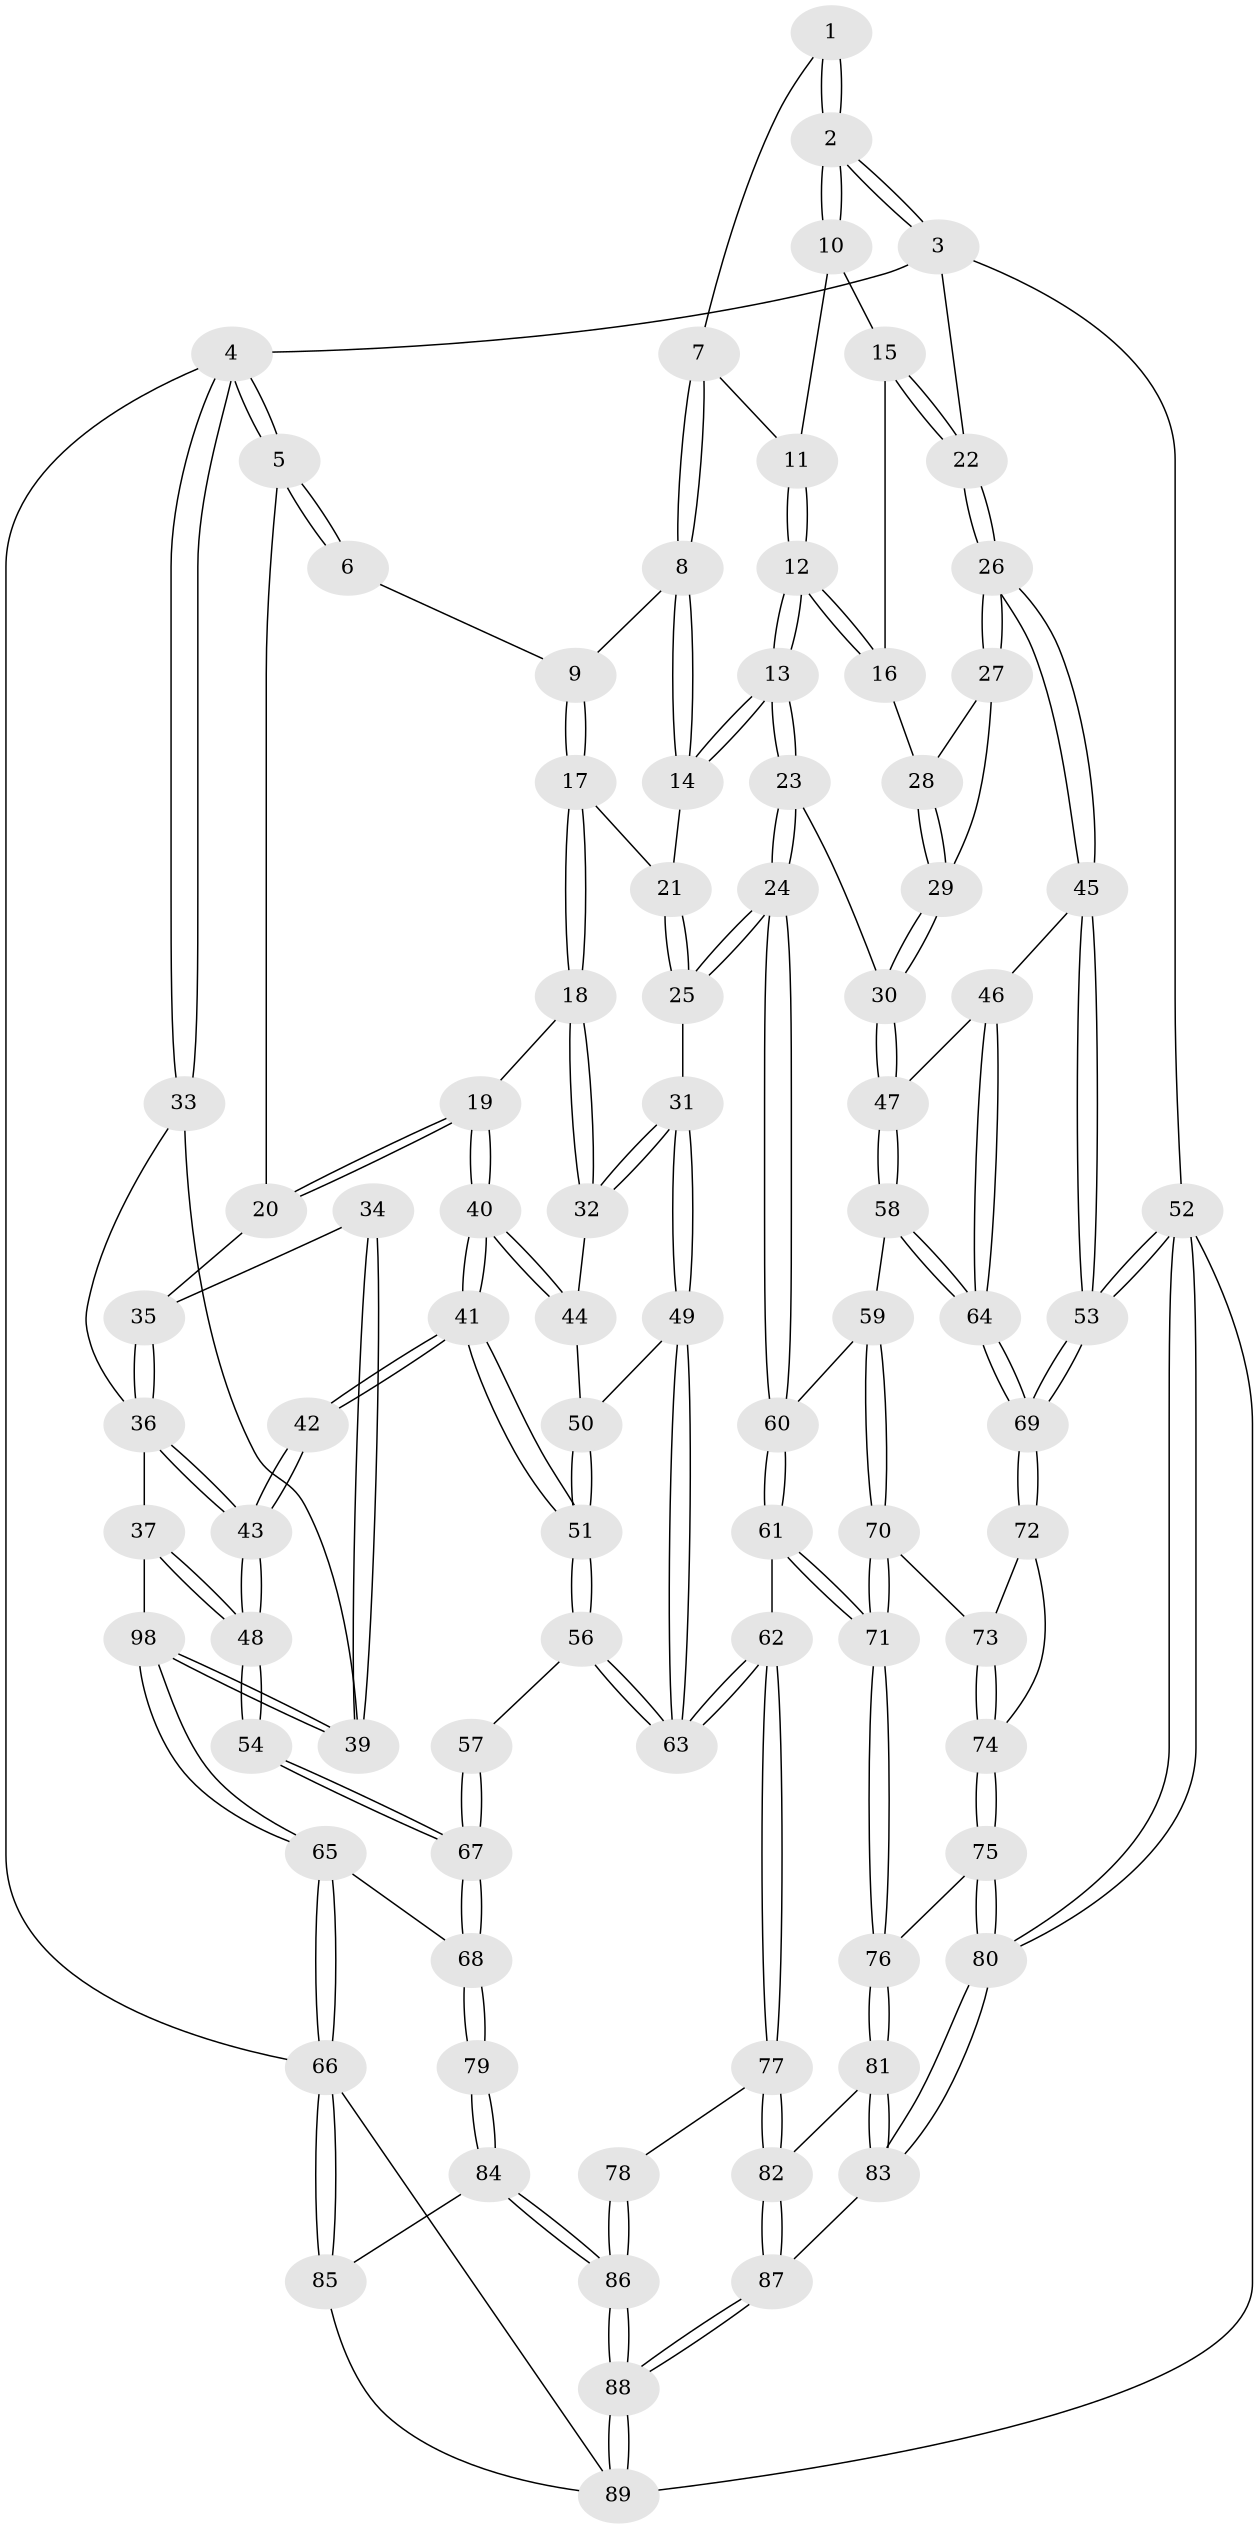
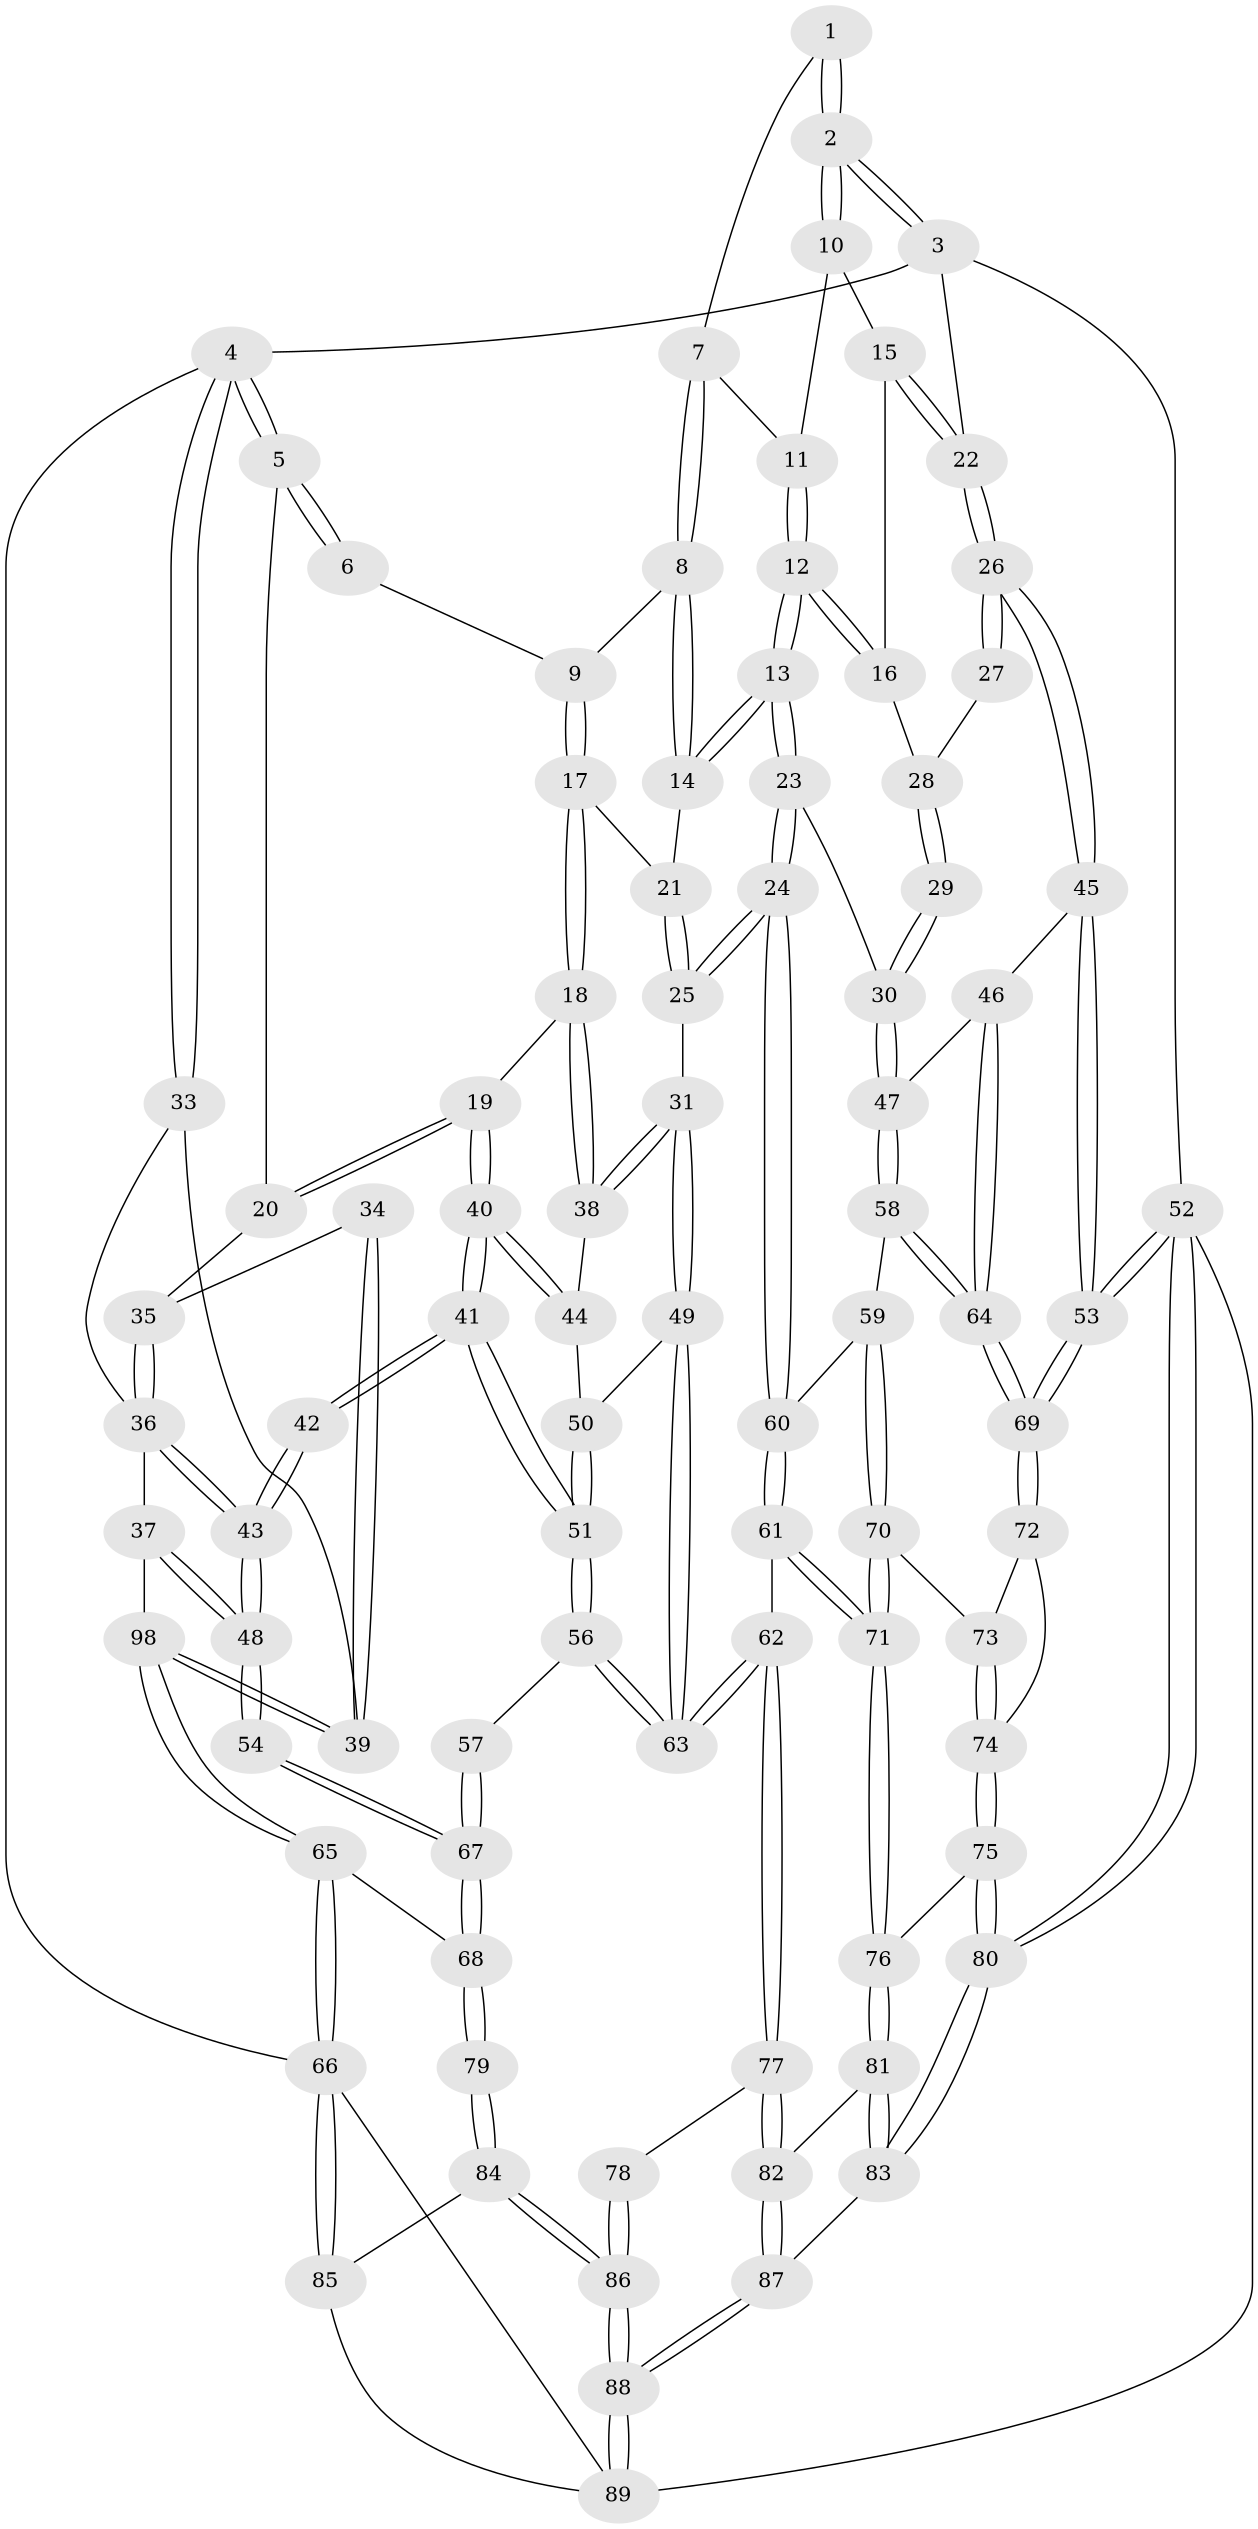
(981, 785) -> none
(588, 1211) -> (588, 1211)
